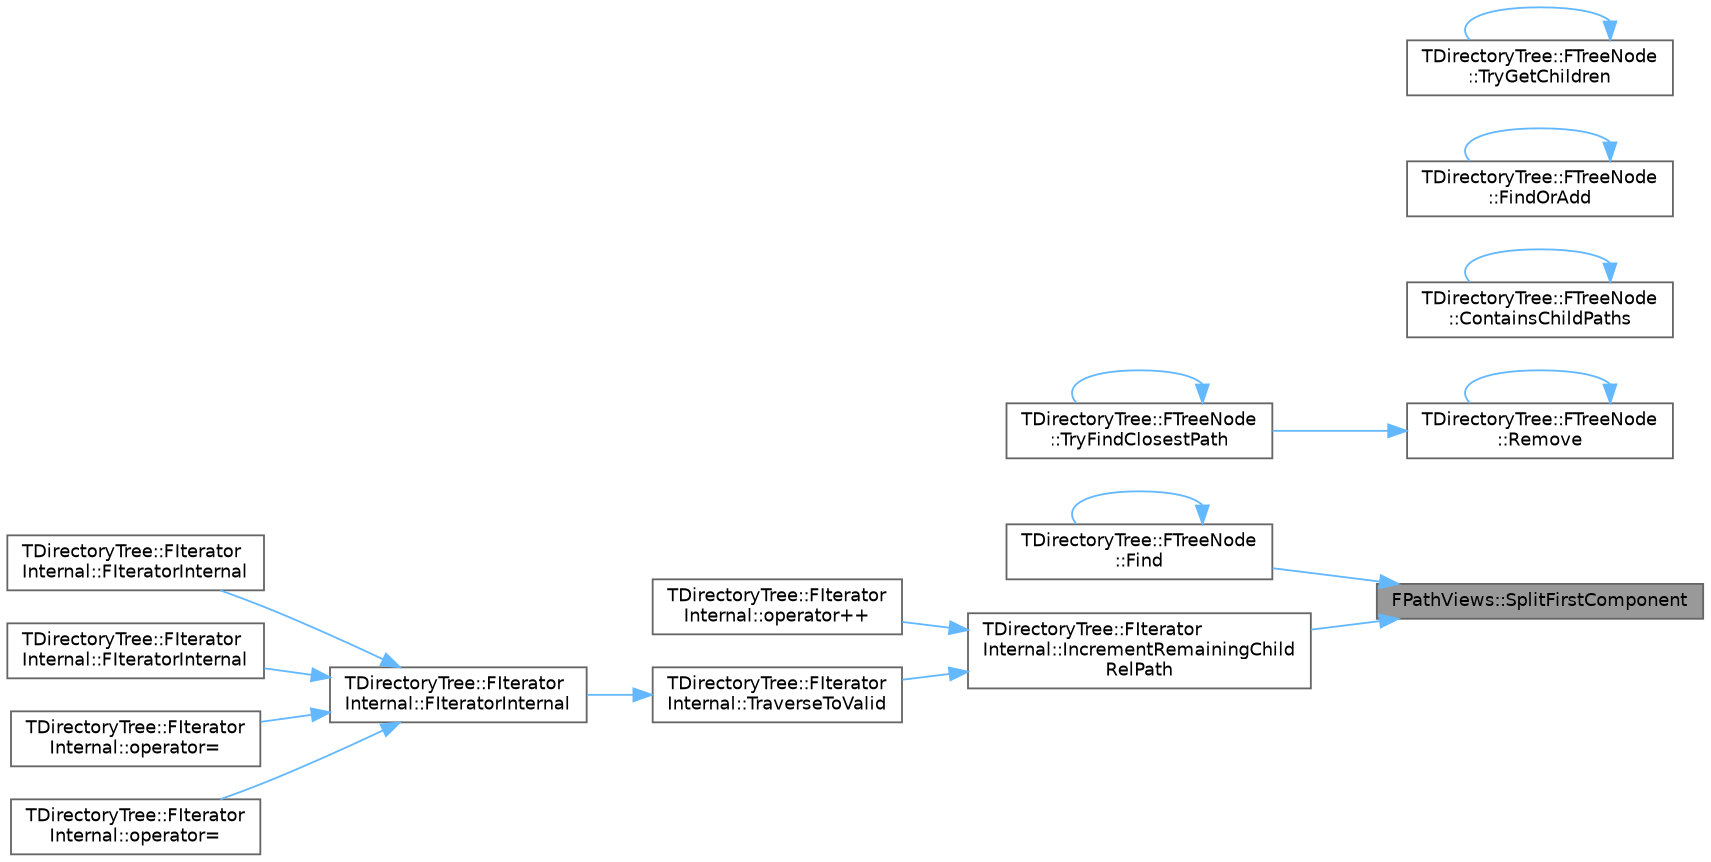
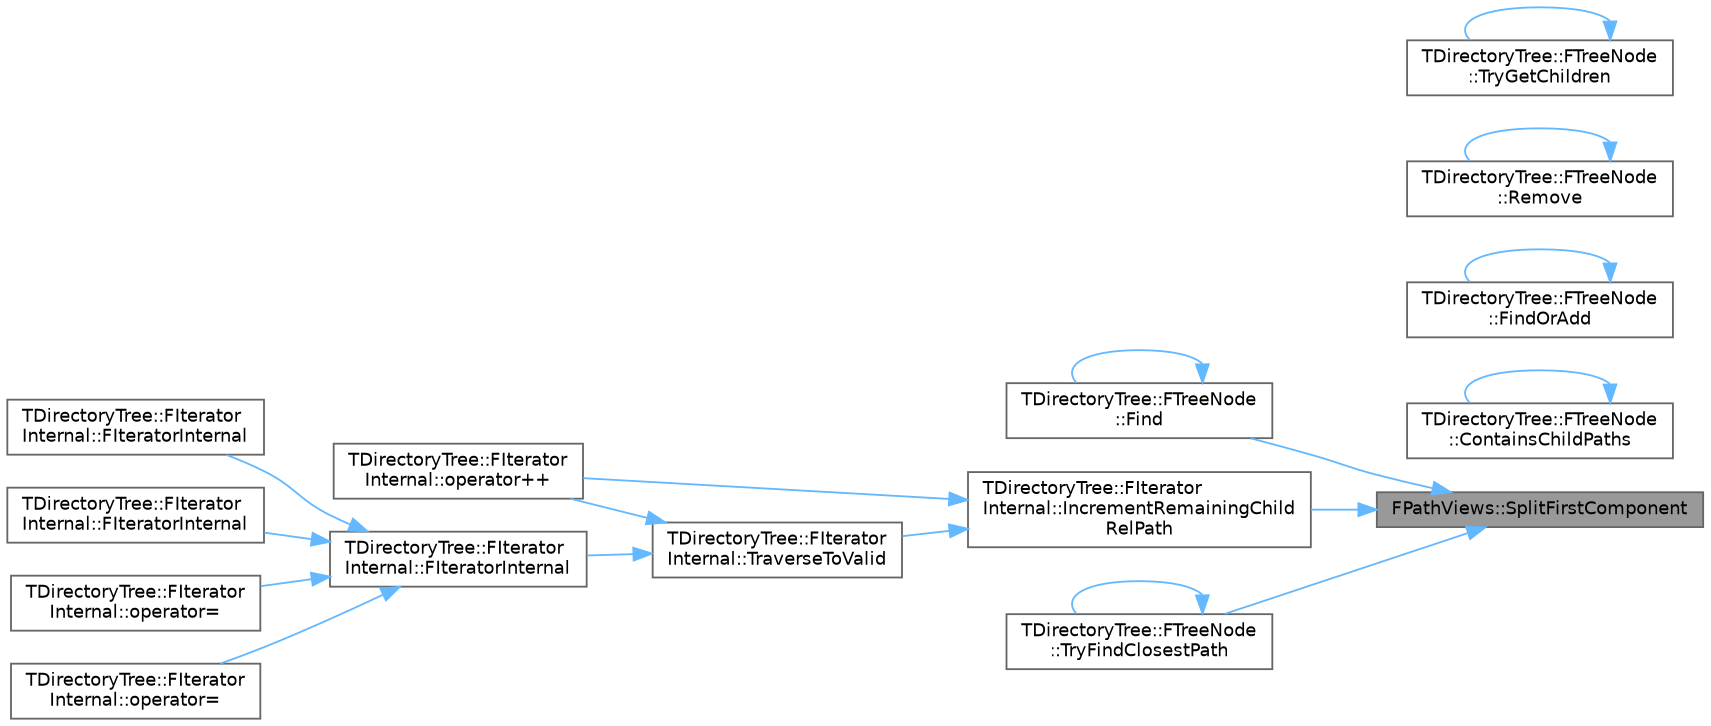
(1330, 431) -> (1346, 574)
none -> (609, 508)
